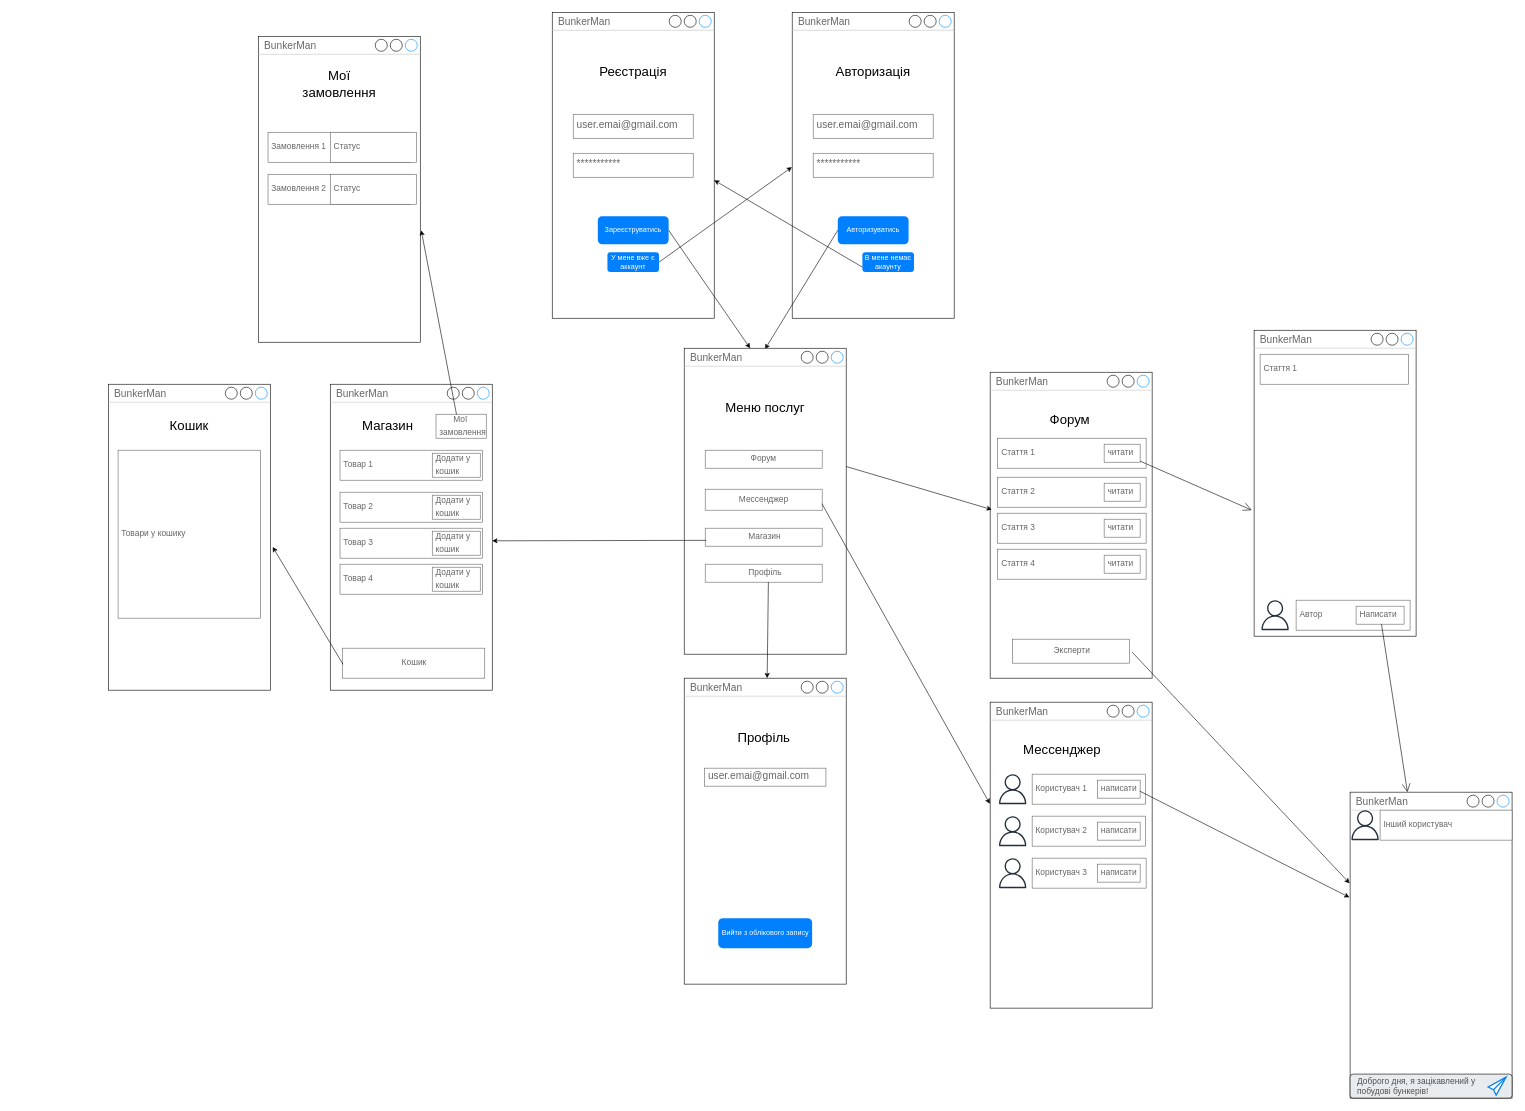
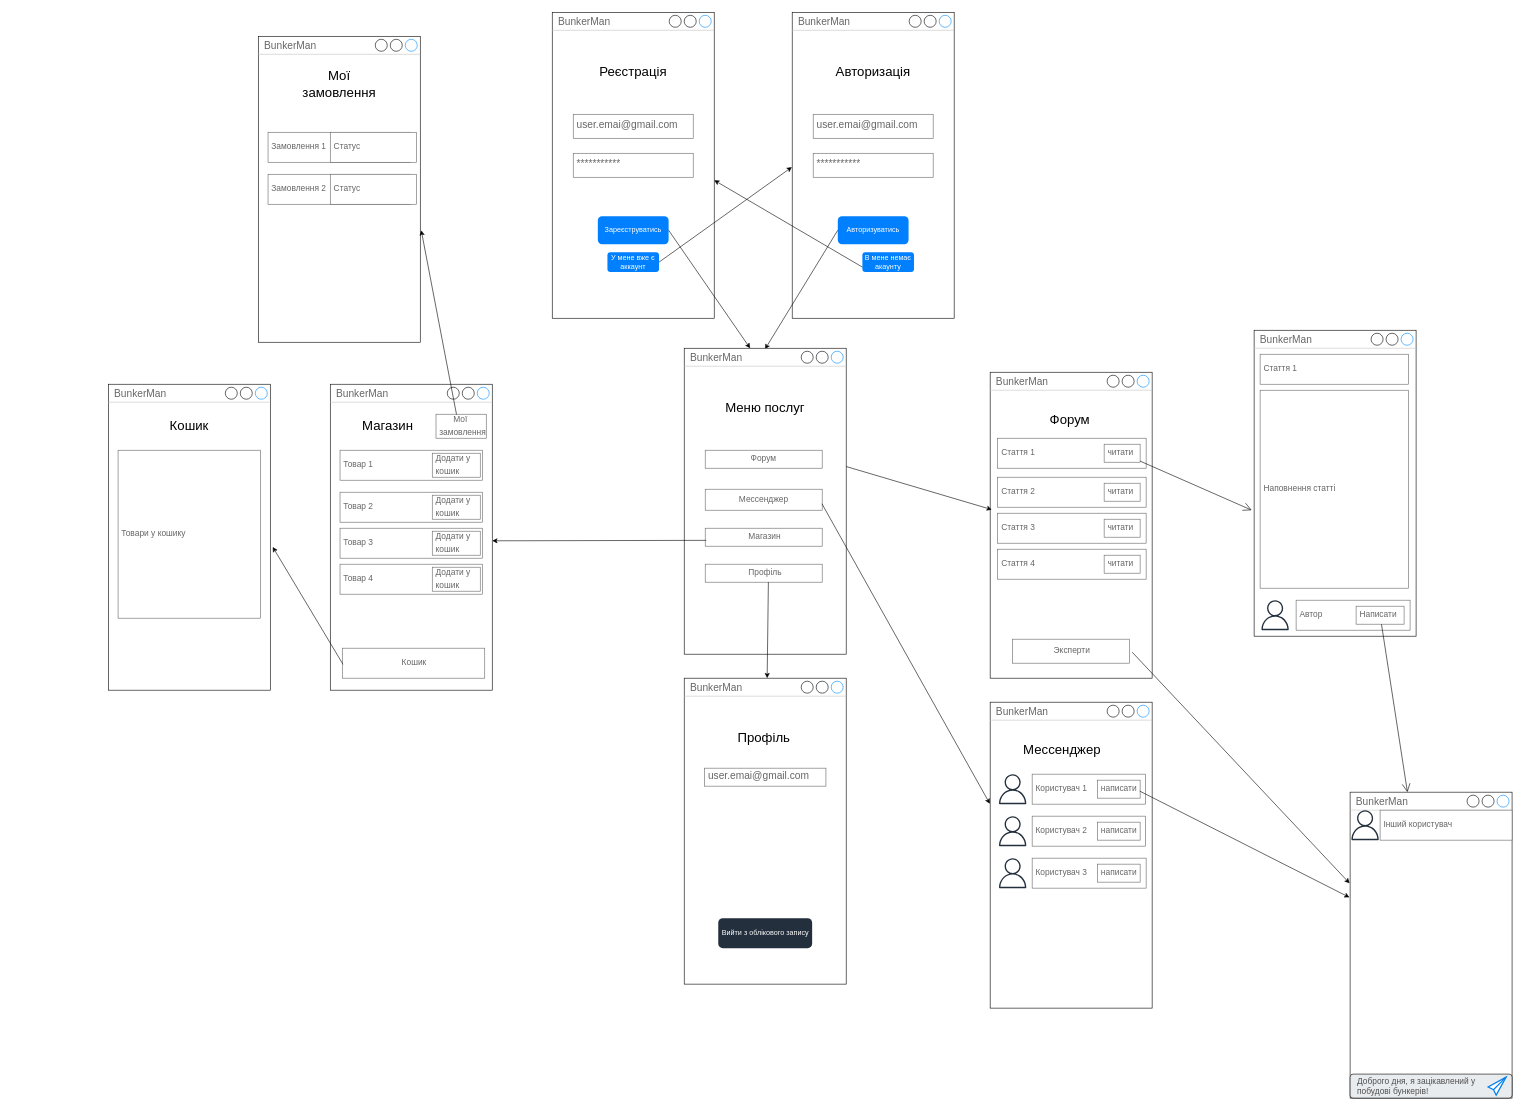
none -> (1335, 489)
(765, 933) -> (765, 933)
